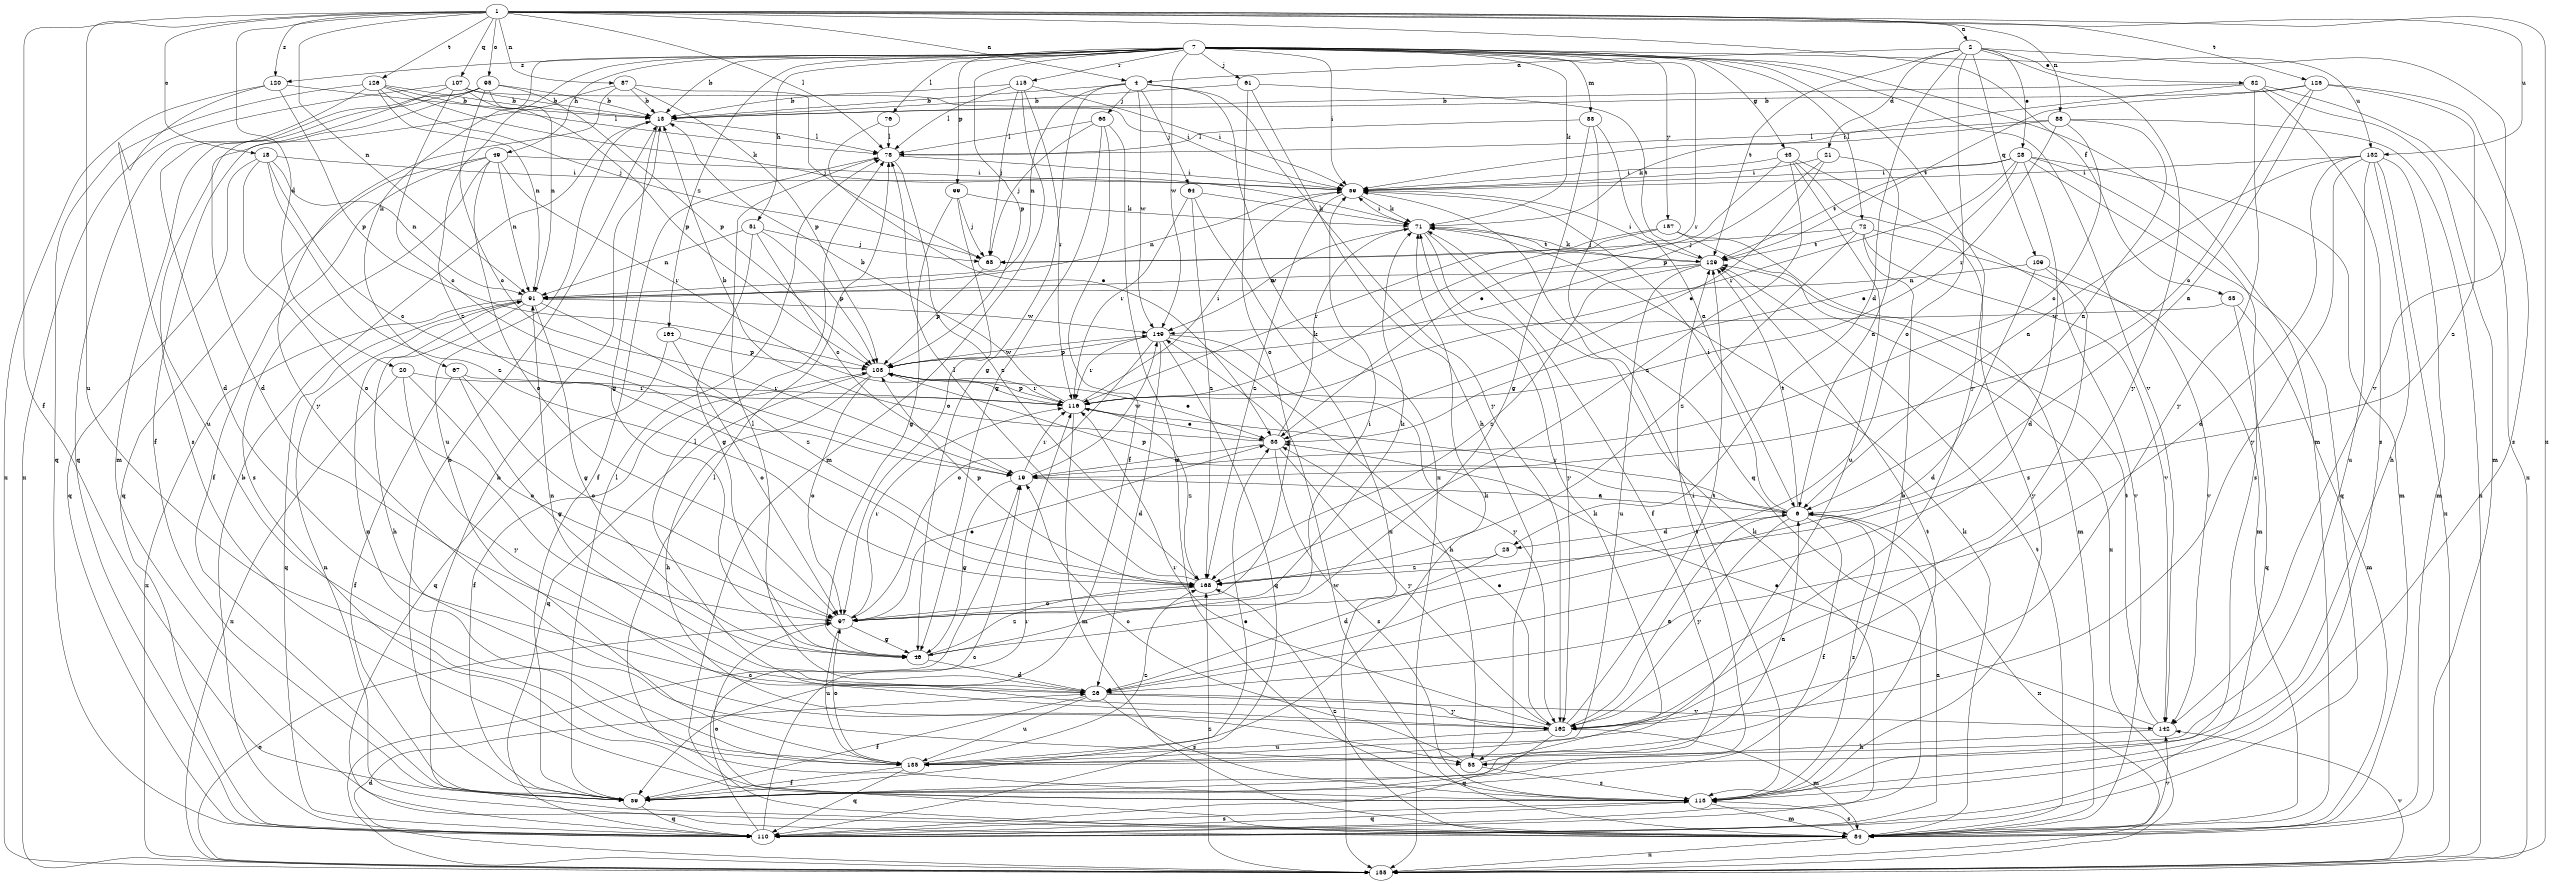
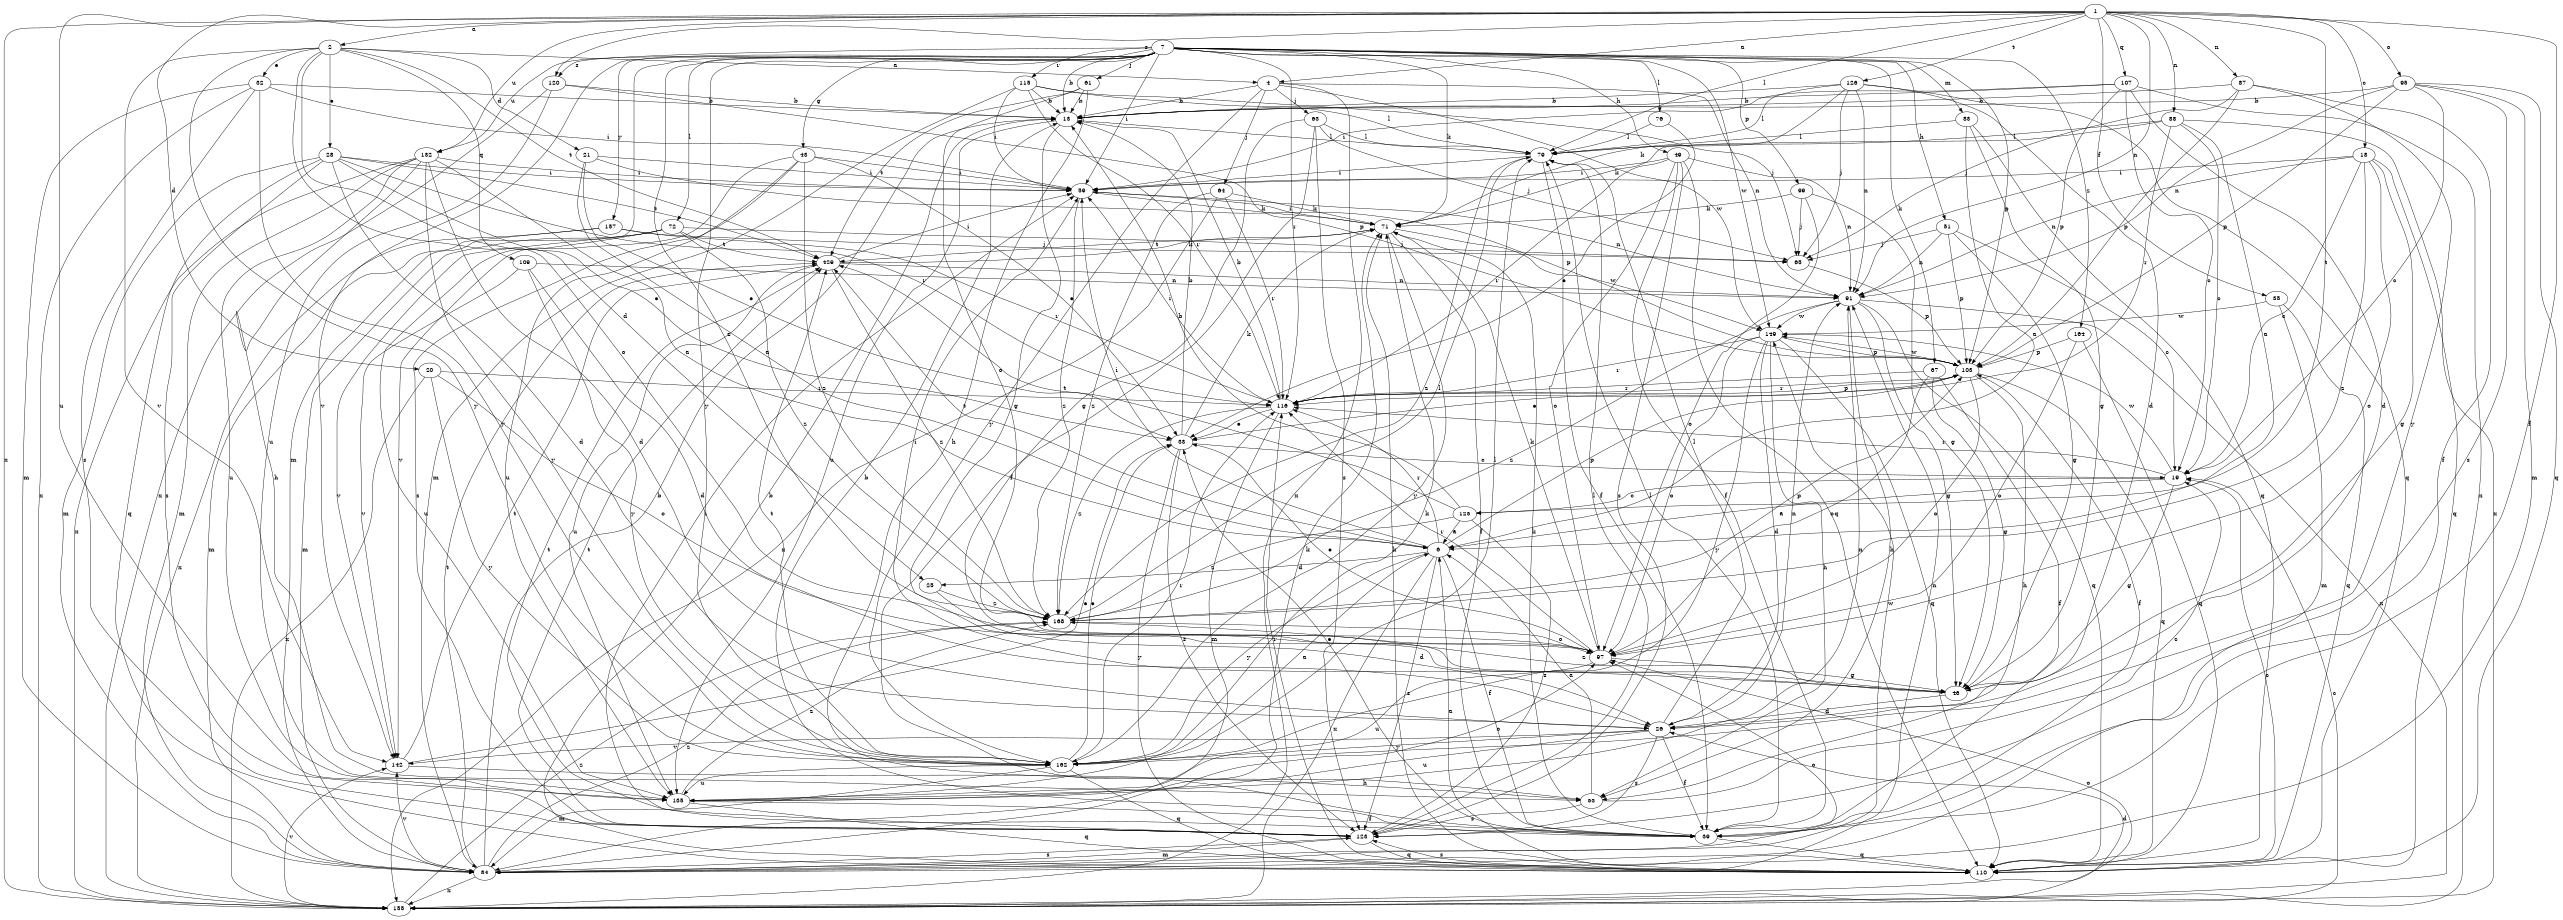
(889, 155) -> (1541, 155)
(1712, 263) -> (828, 263)
(1010, 338) -> (2319, 515)
(1743, 444) -> (1821, 481)
(1904, 496) -> (426, 514)
(2136, 515) -> (426, 333)
(1401, 585) -> (1297, 845)
(1700, 801) -> (1362, 837)
